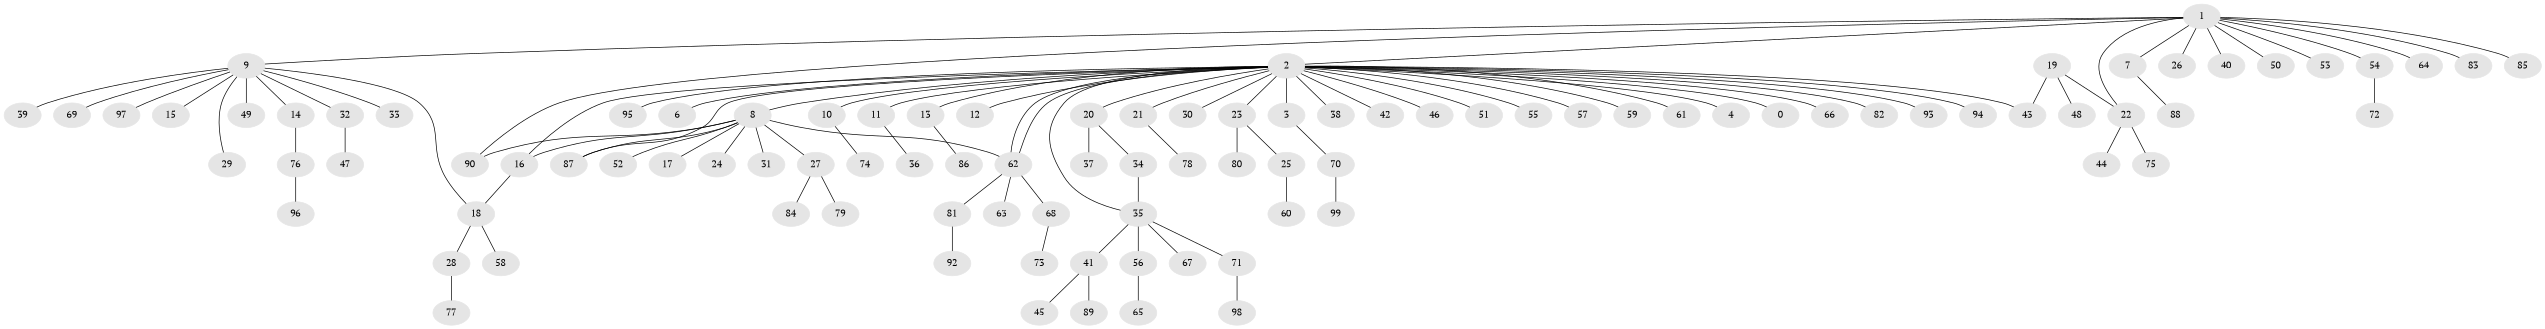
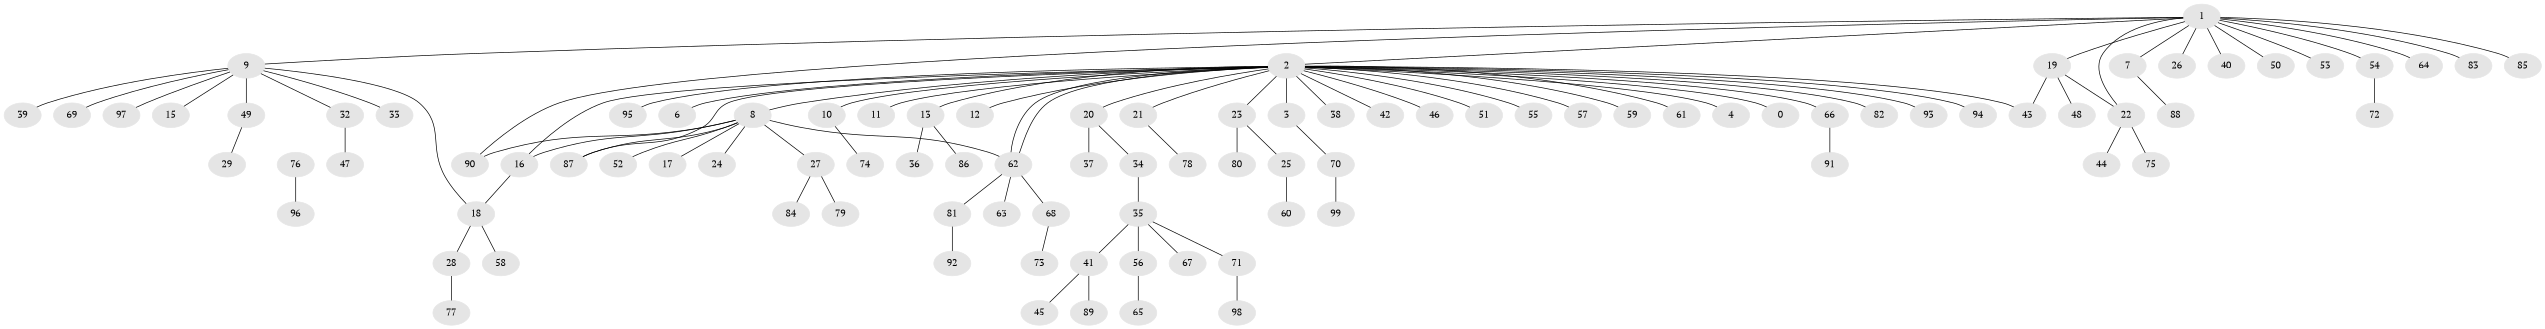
none -> (2129, 38)
(1067, 100) -> none
(220, 113) -> (237, 140)
(296, 115) -> none
(1188, 115) -> none
(896, 141) -> (919, 143)
(766, 165) -> none
none -> (1830, 165)
